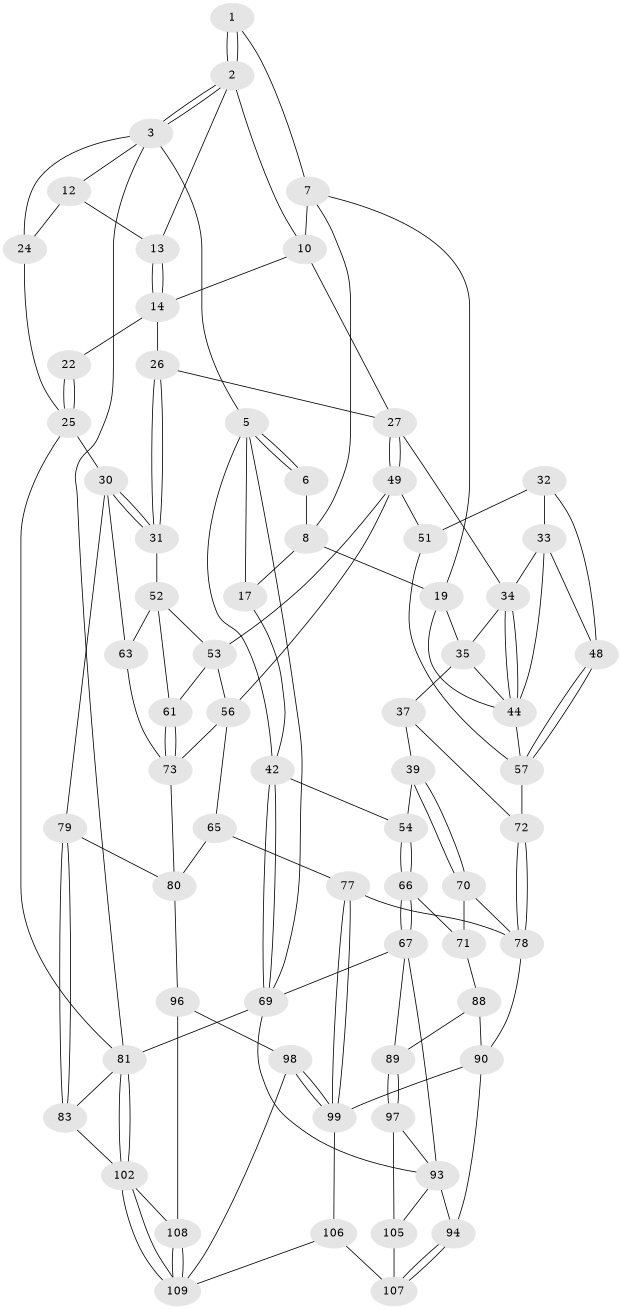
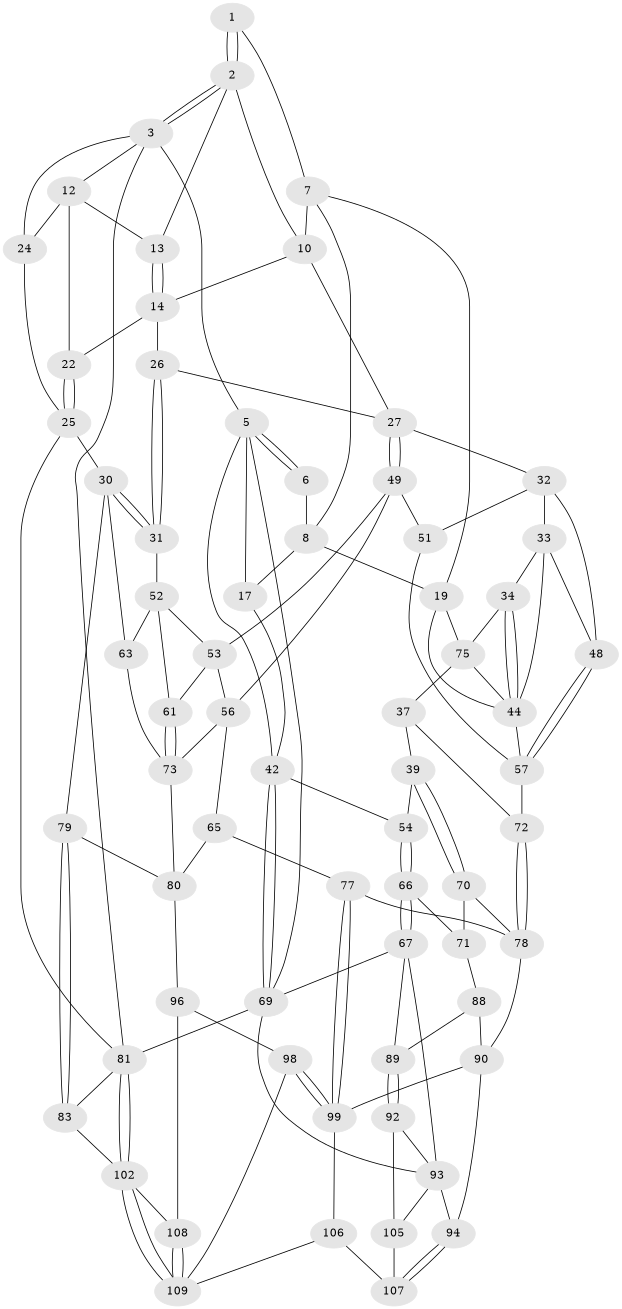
none -> (69, 278)
(452, 509) -> (465, 449)
(463, 655) -> (463, 655)
(393, 1118) -> (393, 1118)
